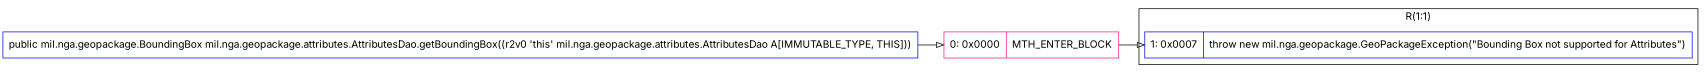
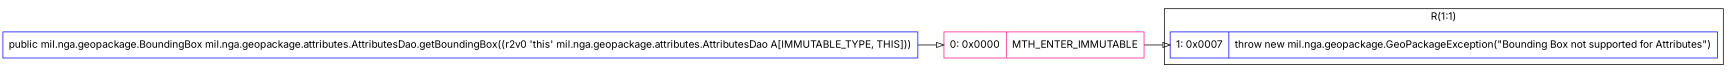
(1062, 45) -> (1075, 45)
